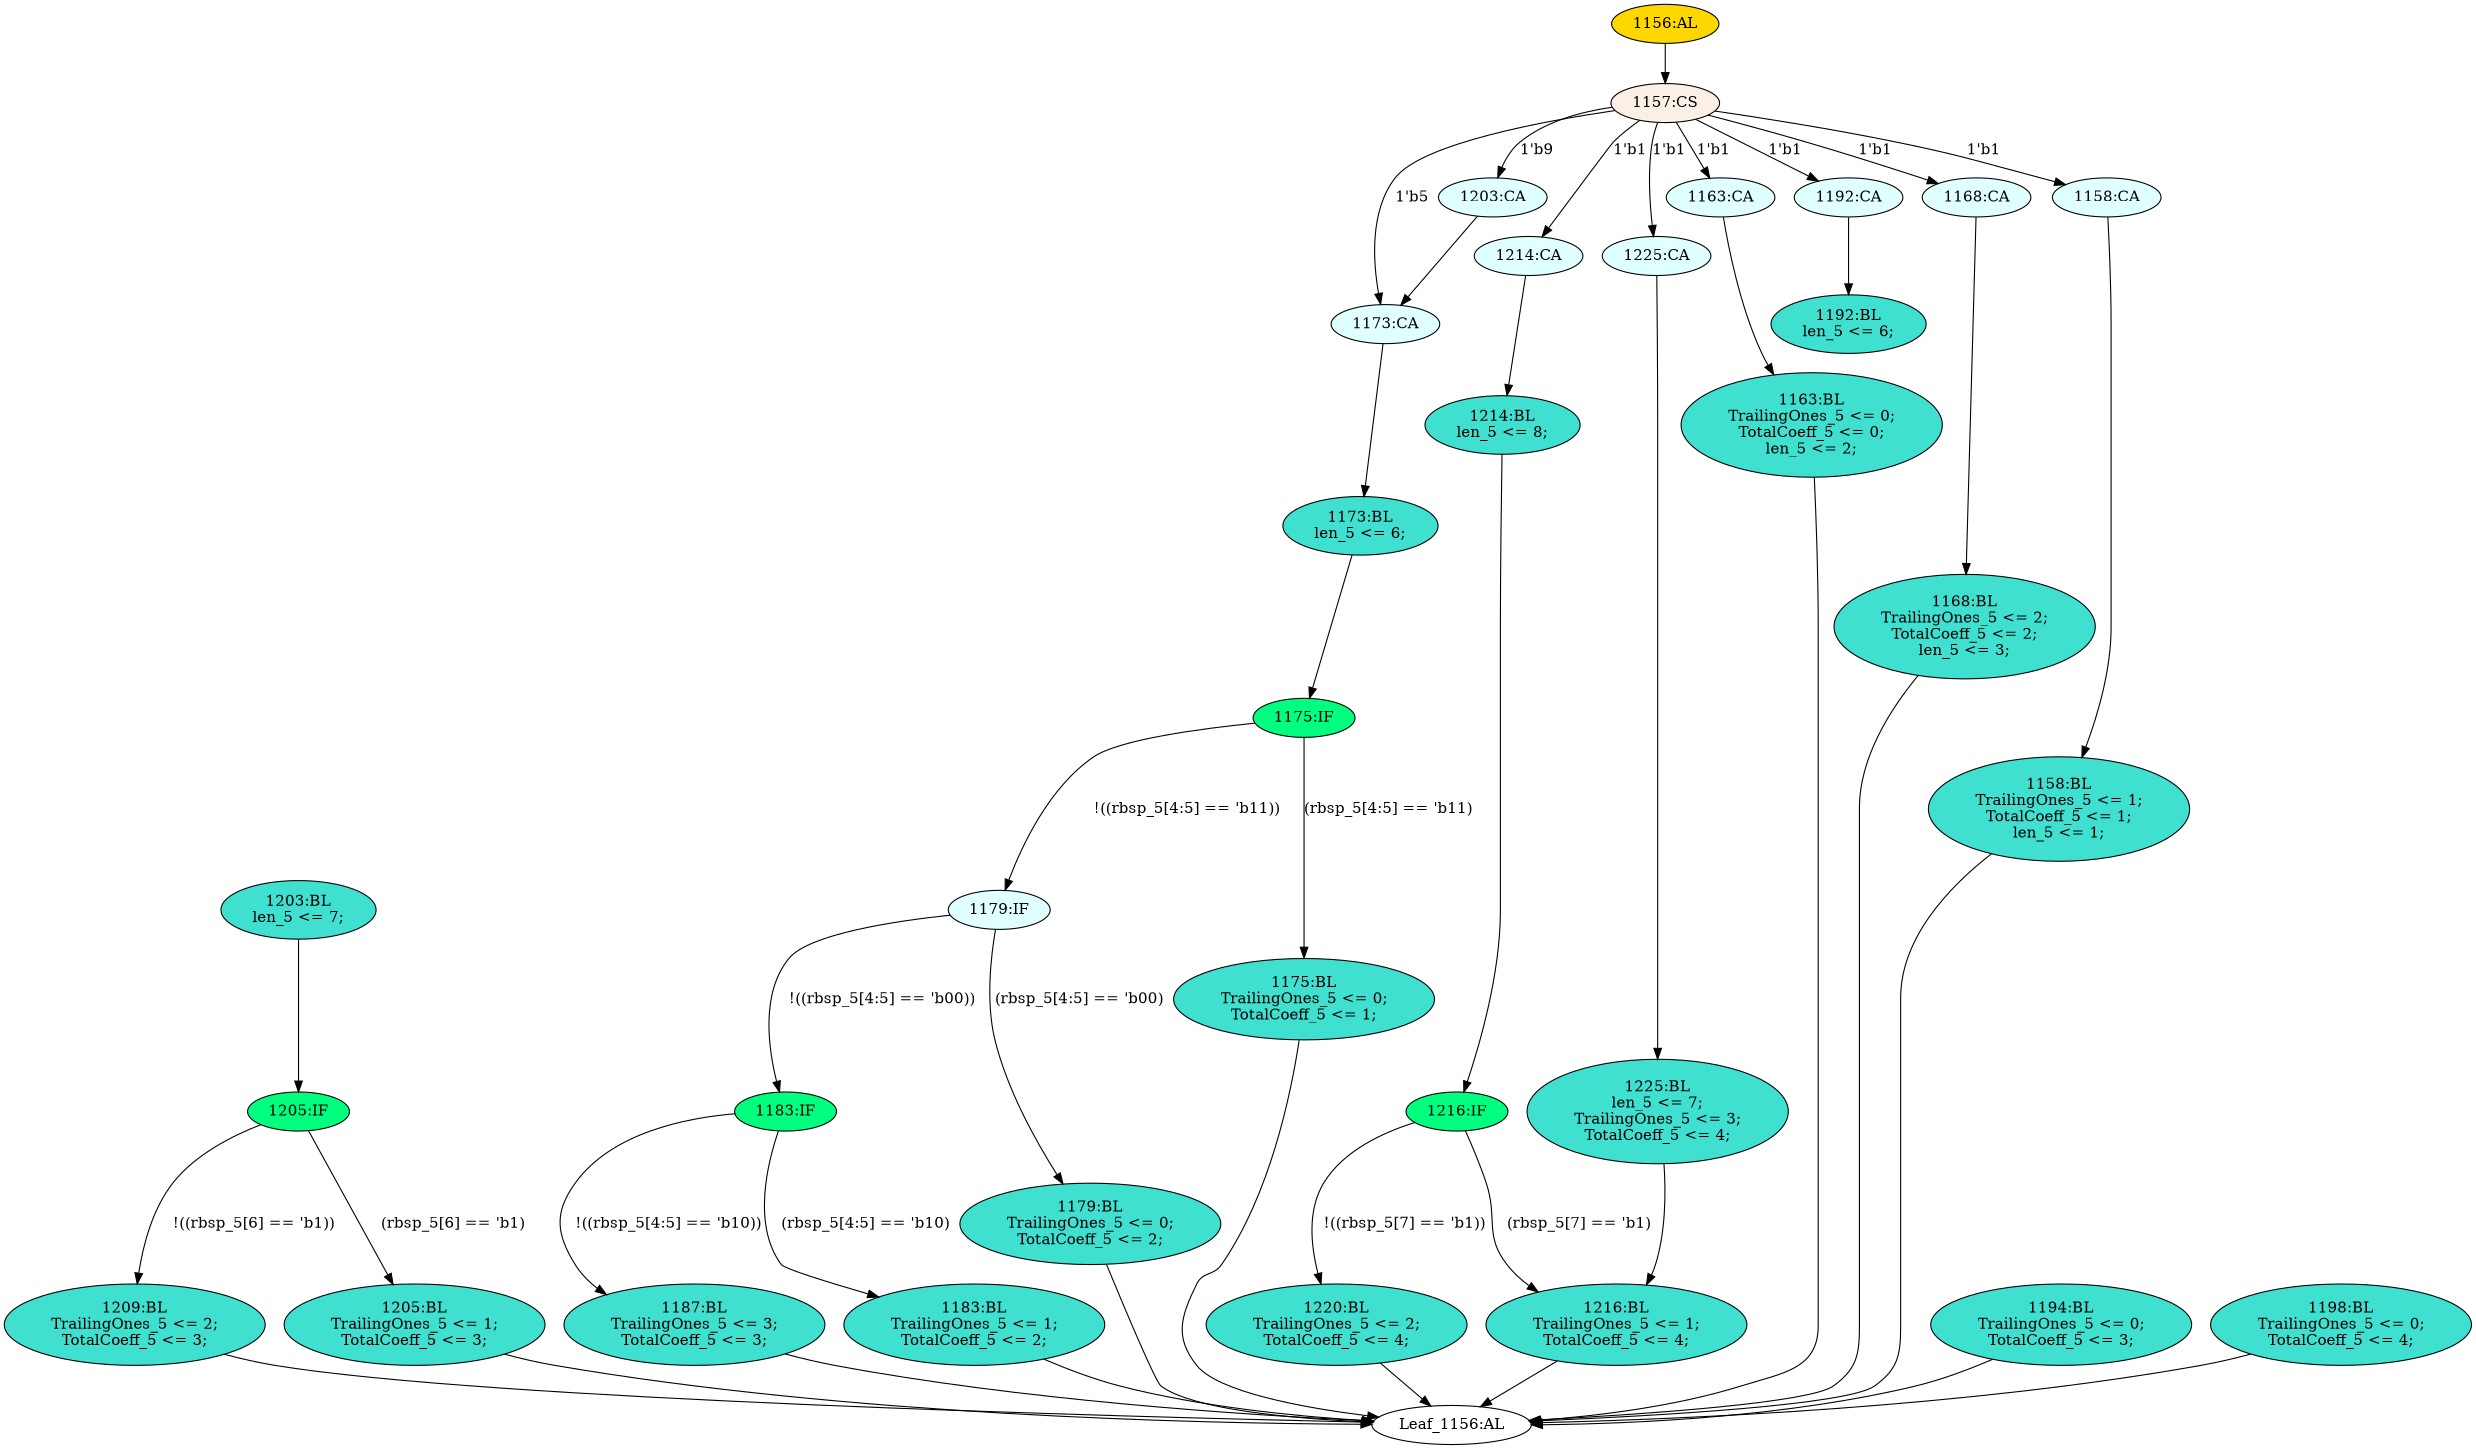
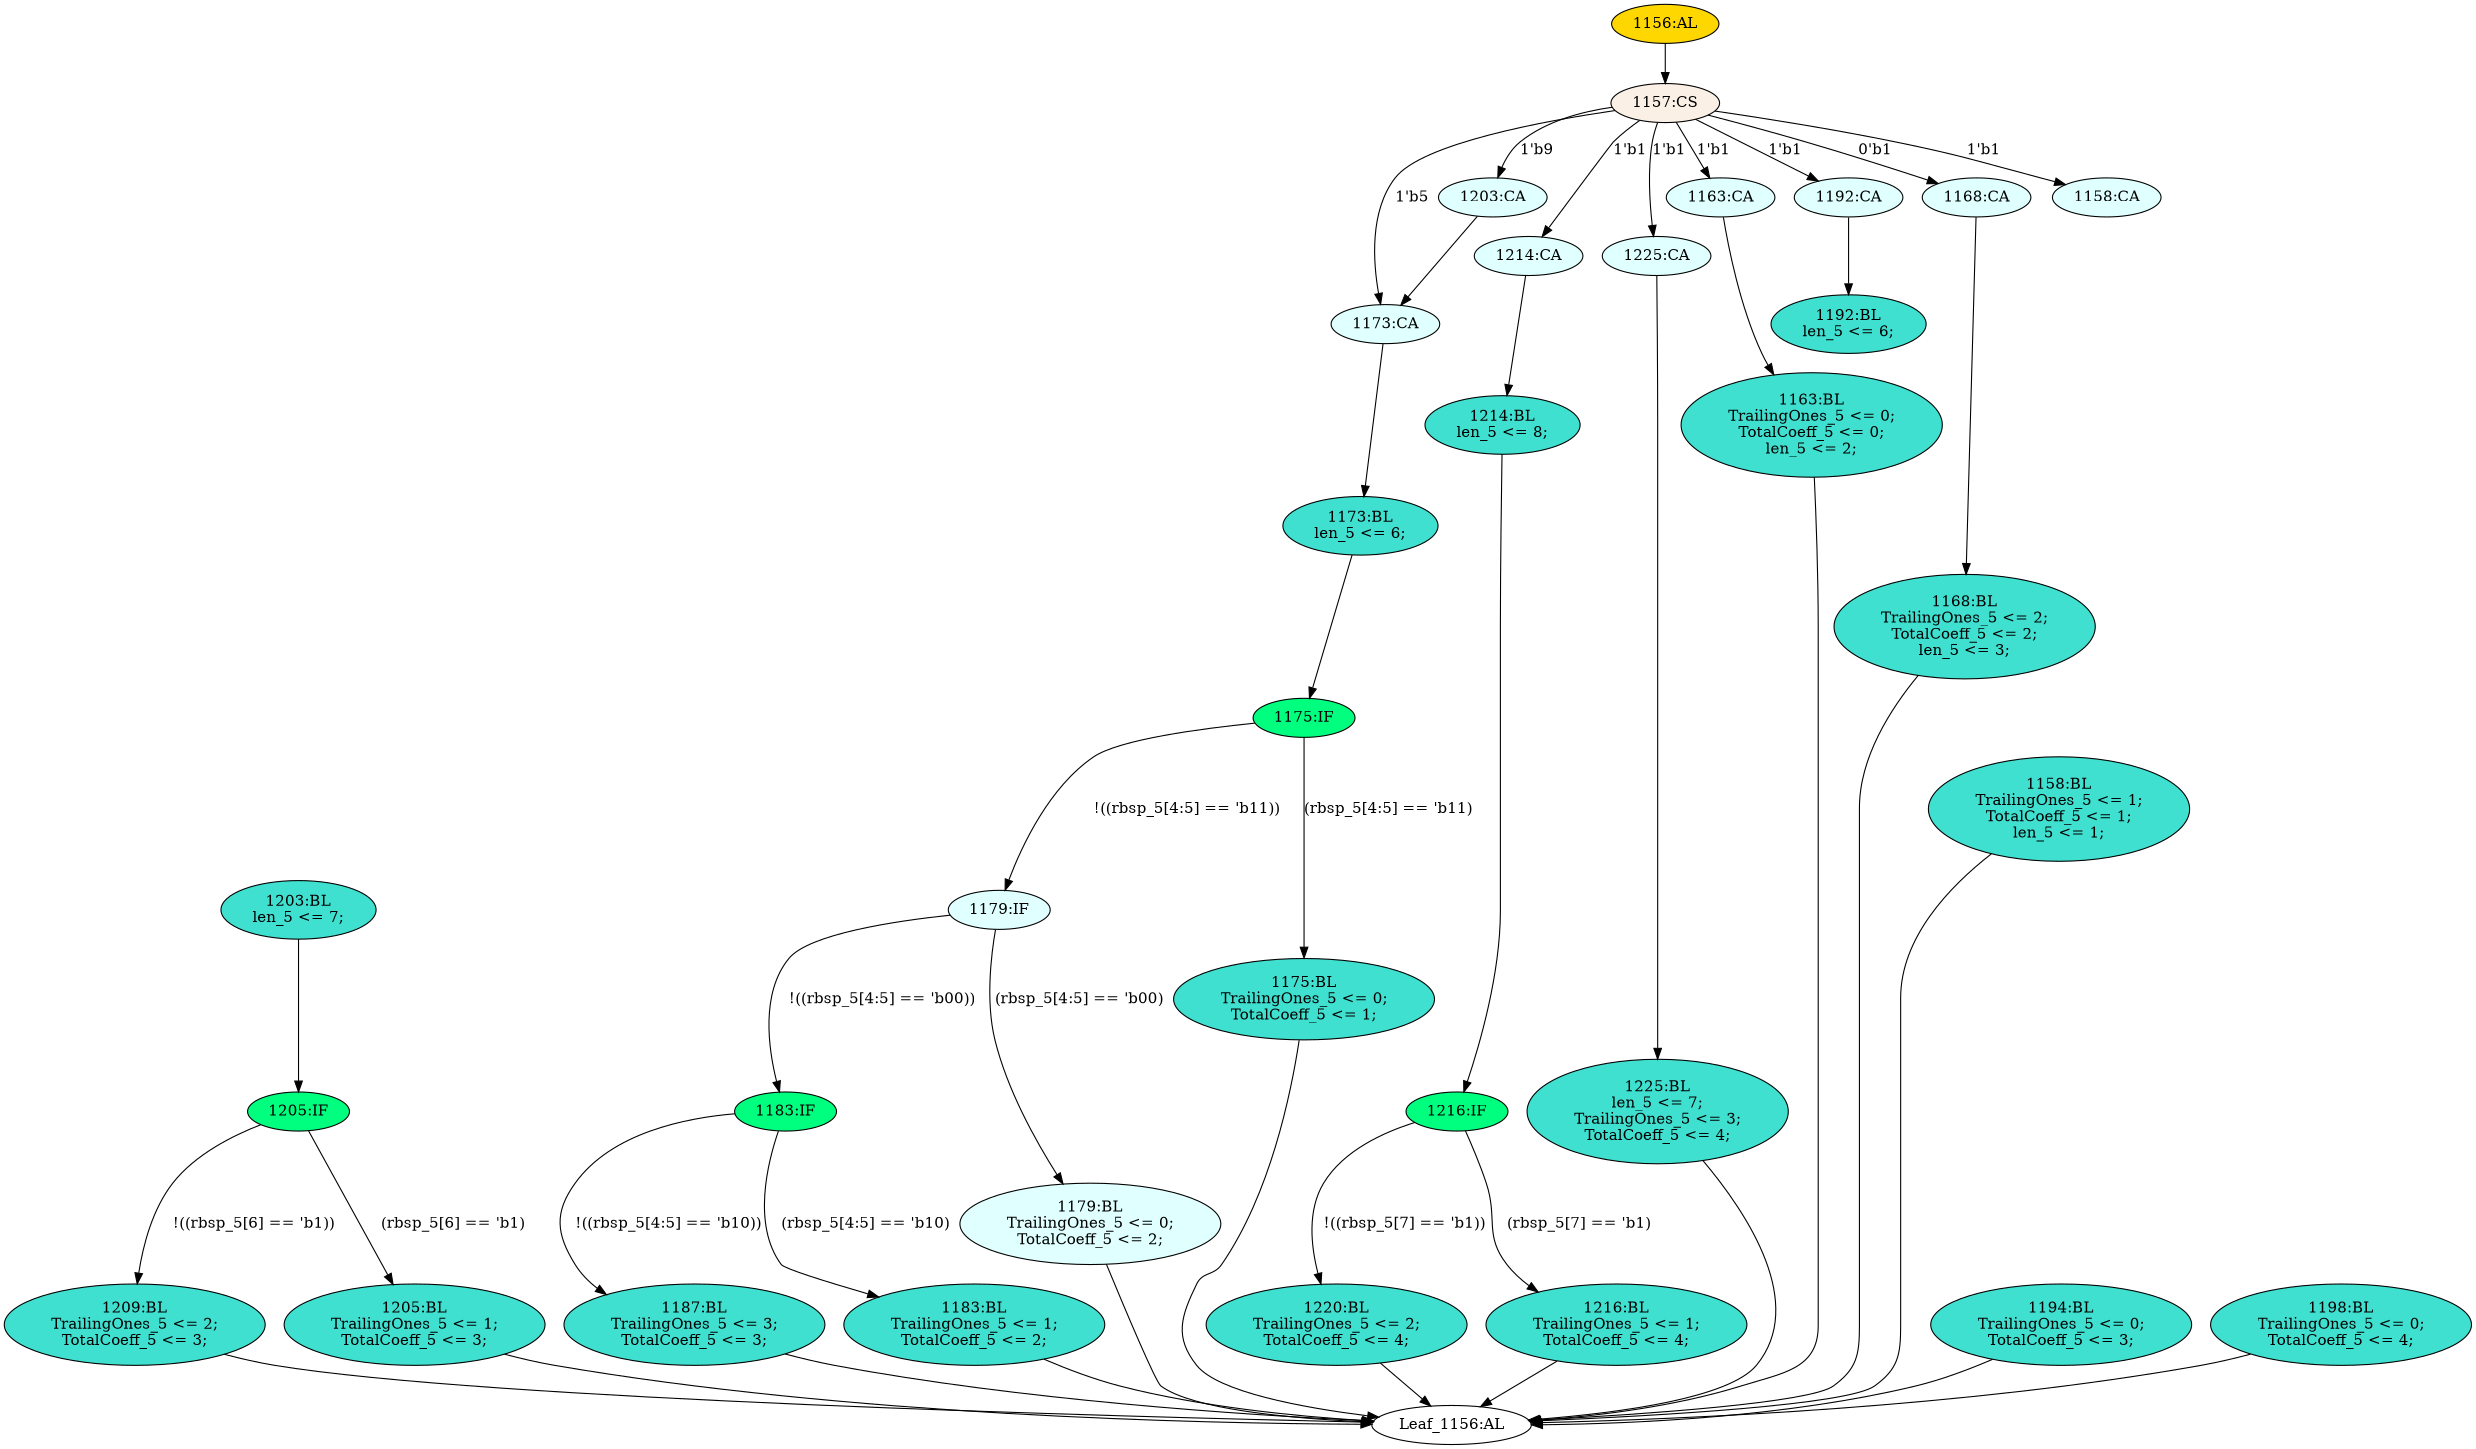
(1875, 150) -> (1875, 150)
(2111, 484) -> none
(1664, 1220) -> (1757, 1364)
(1090, 1224) -> (1090, 1224)
